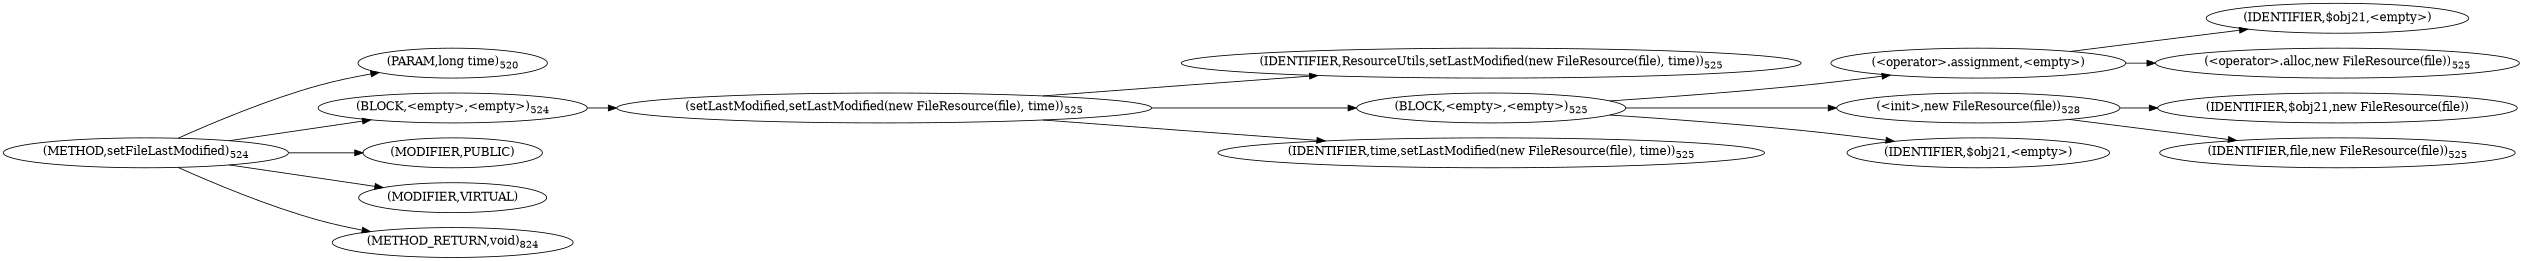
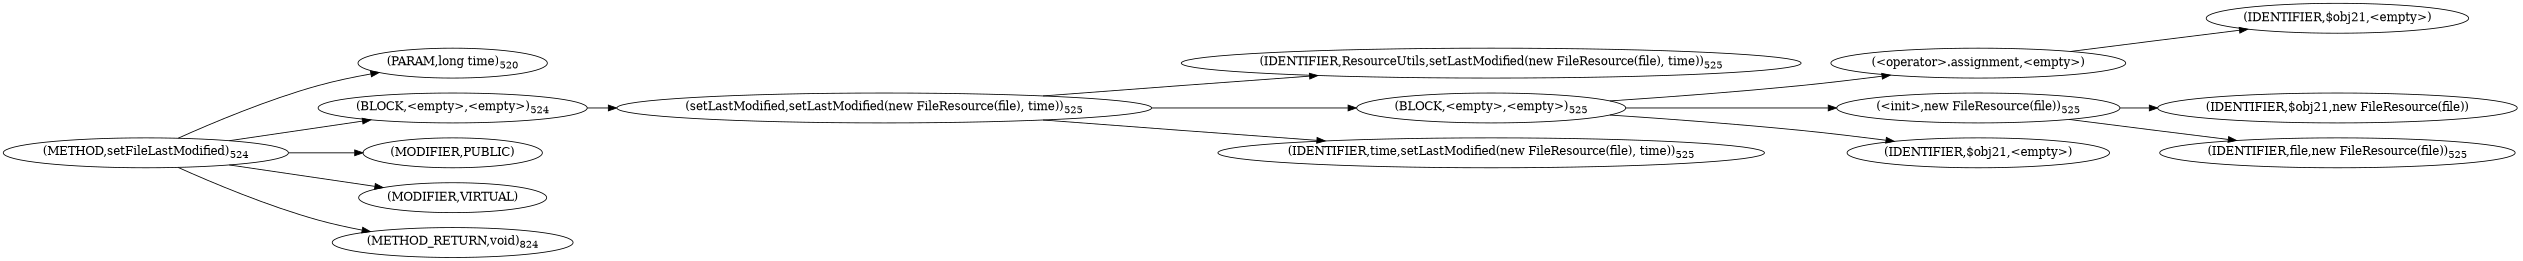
(2337, 63) -> none
(2071, 107) -> (2071, 107)
